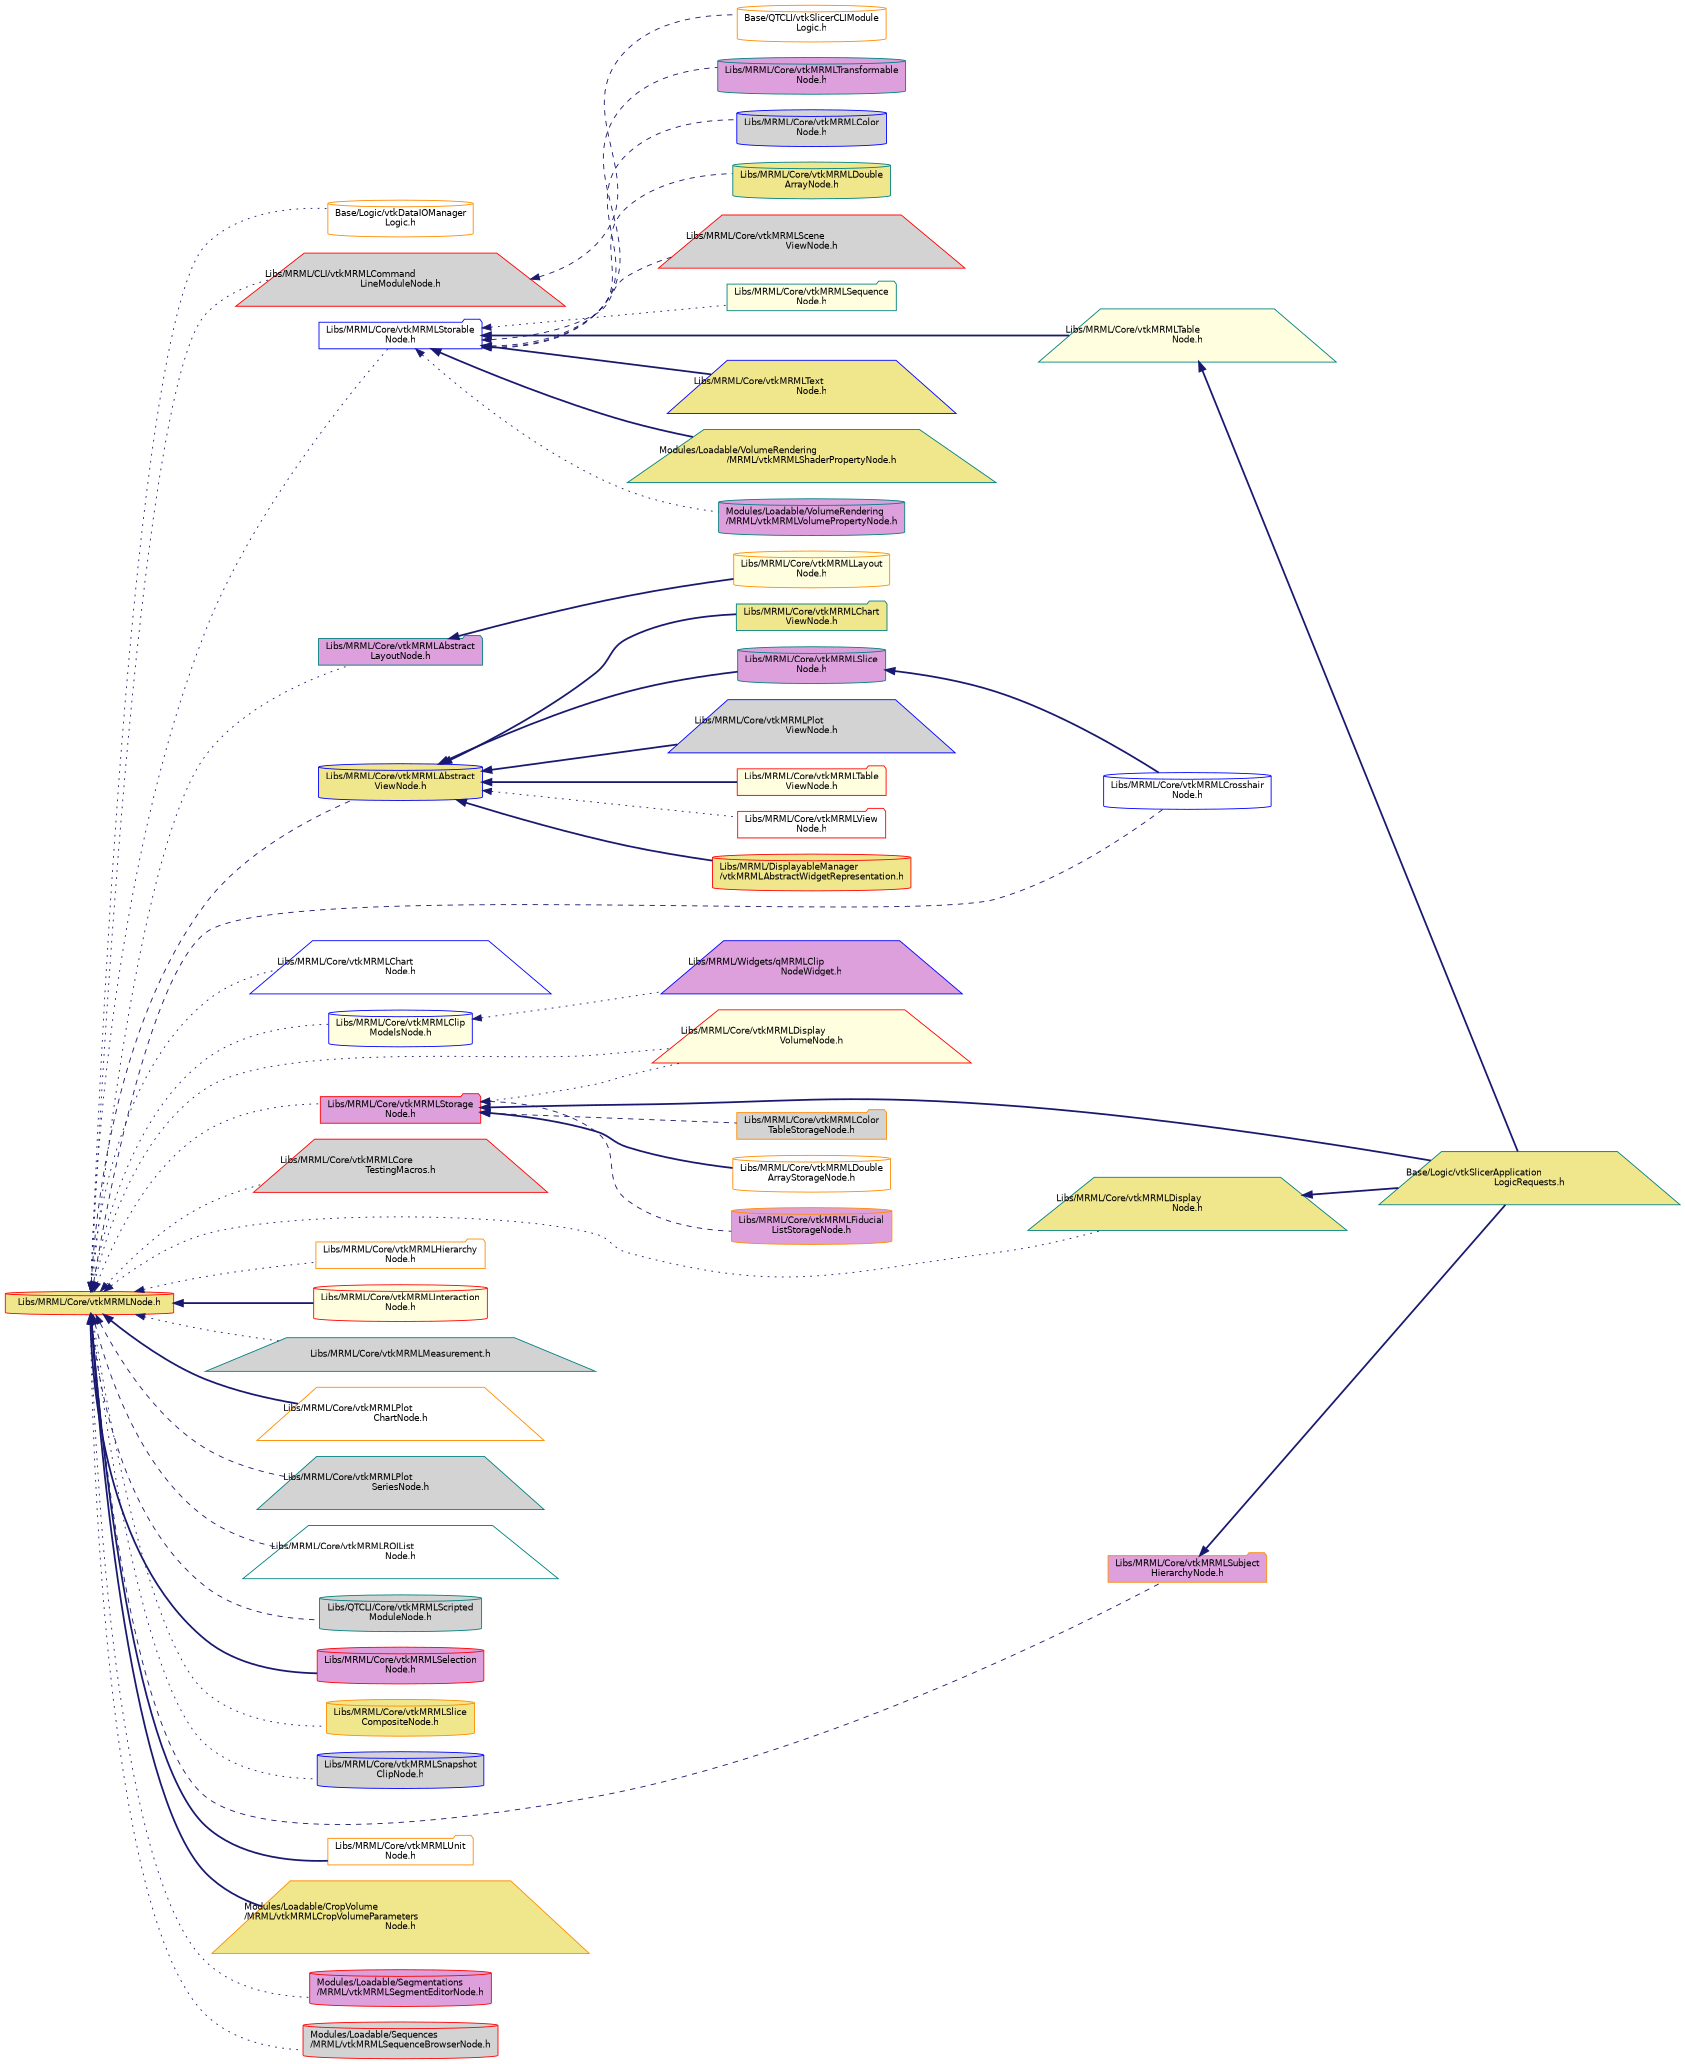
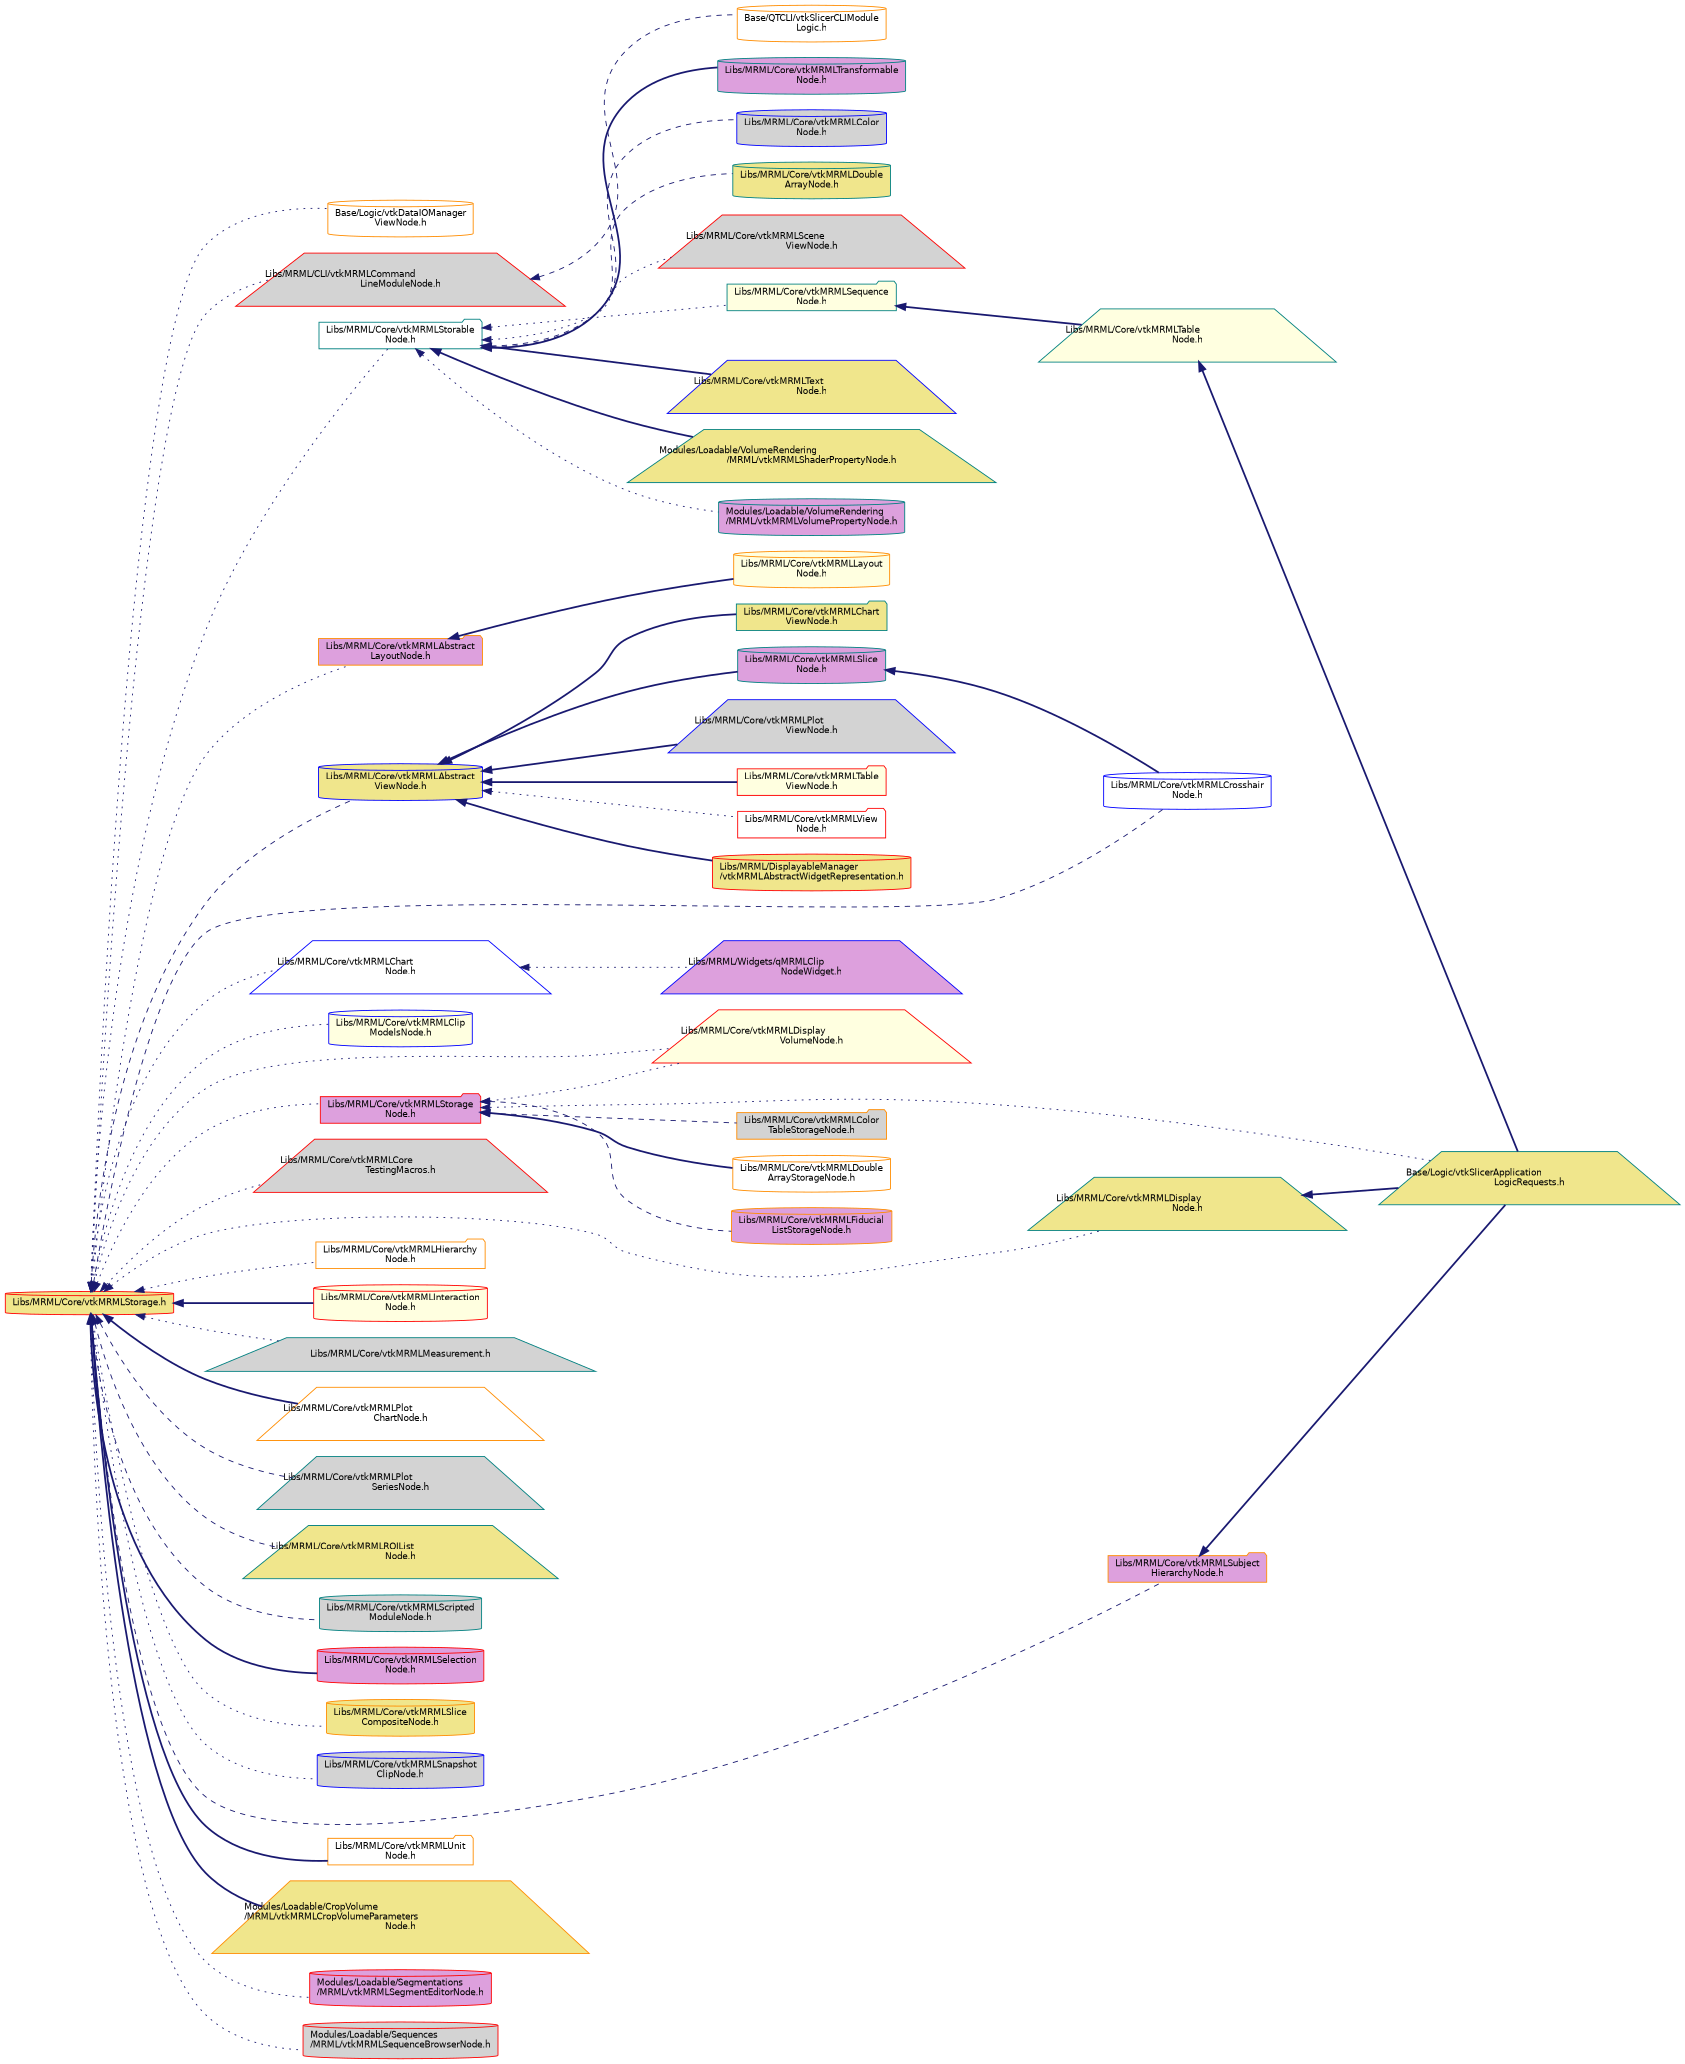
(401, 219) -> (401, 219)
(618, 236) -> (618, 236)
(557, 329) -> (557, 329)
(401, 335) -> (401, 335)
(780, 335) -> (994, 316)
(401, 652) -> (401, 652)
(573, 1005) -> (611, 967)
(962, 1103) -> (962, 1103)
(89, 1303) -> (89, 1303)
(401, 1552) -> (401, 1552)
(401, 1613) -> (401, 1613)
